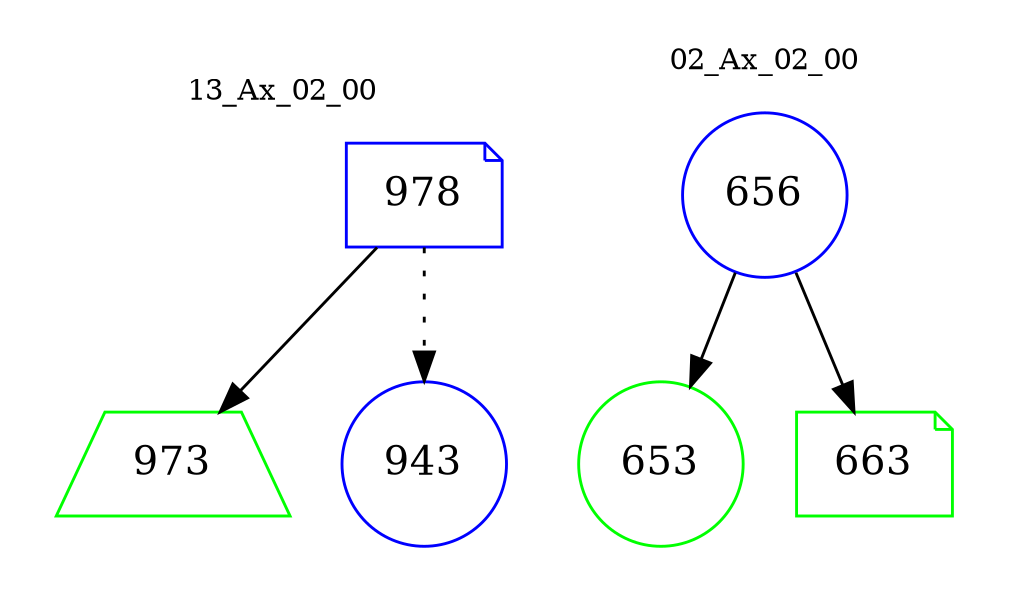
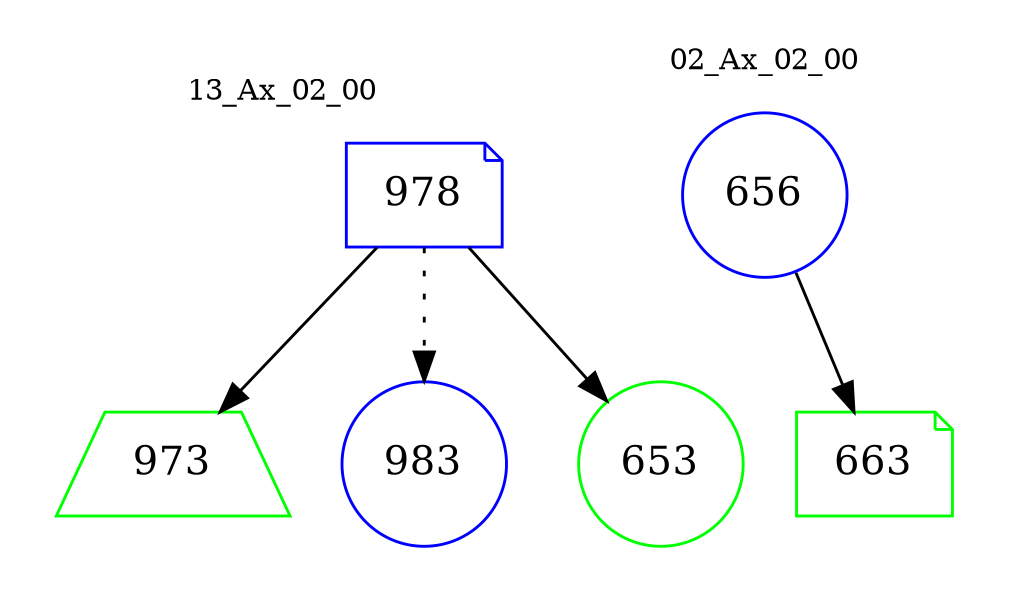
(718, 316) -> (513, 297)
(424, 464) -> (424, 464)
